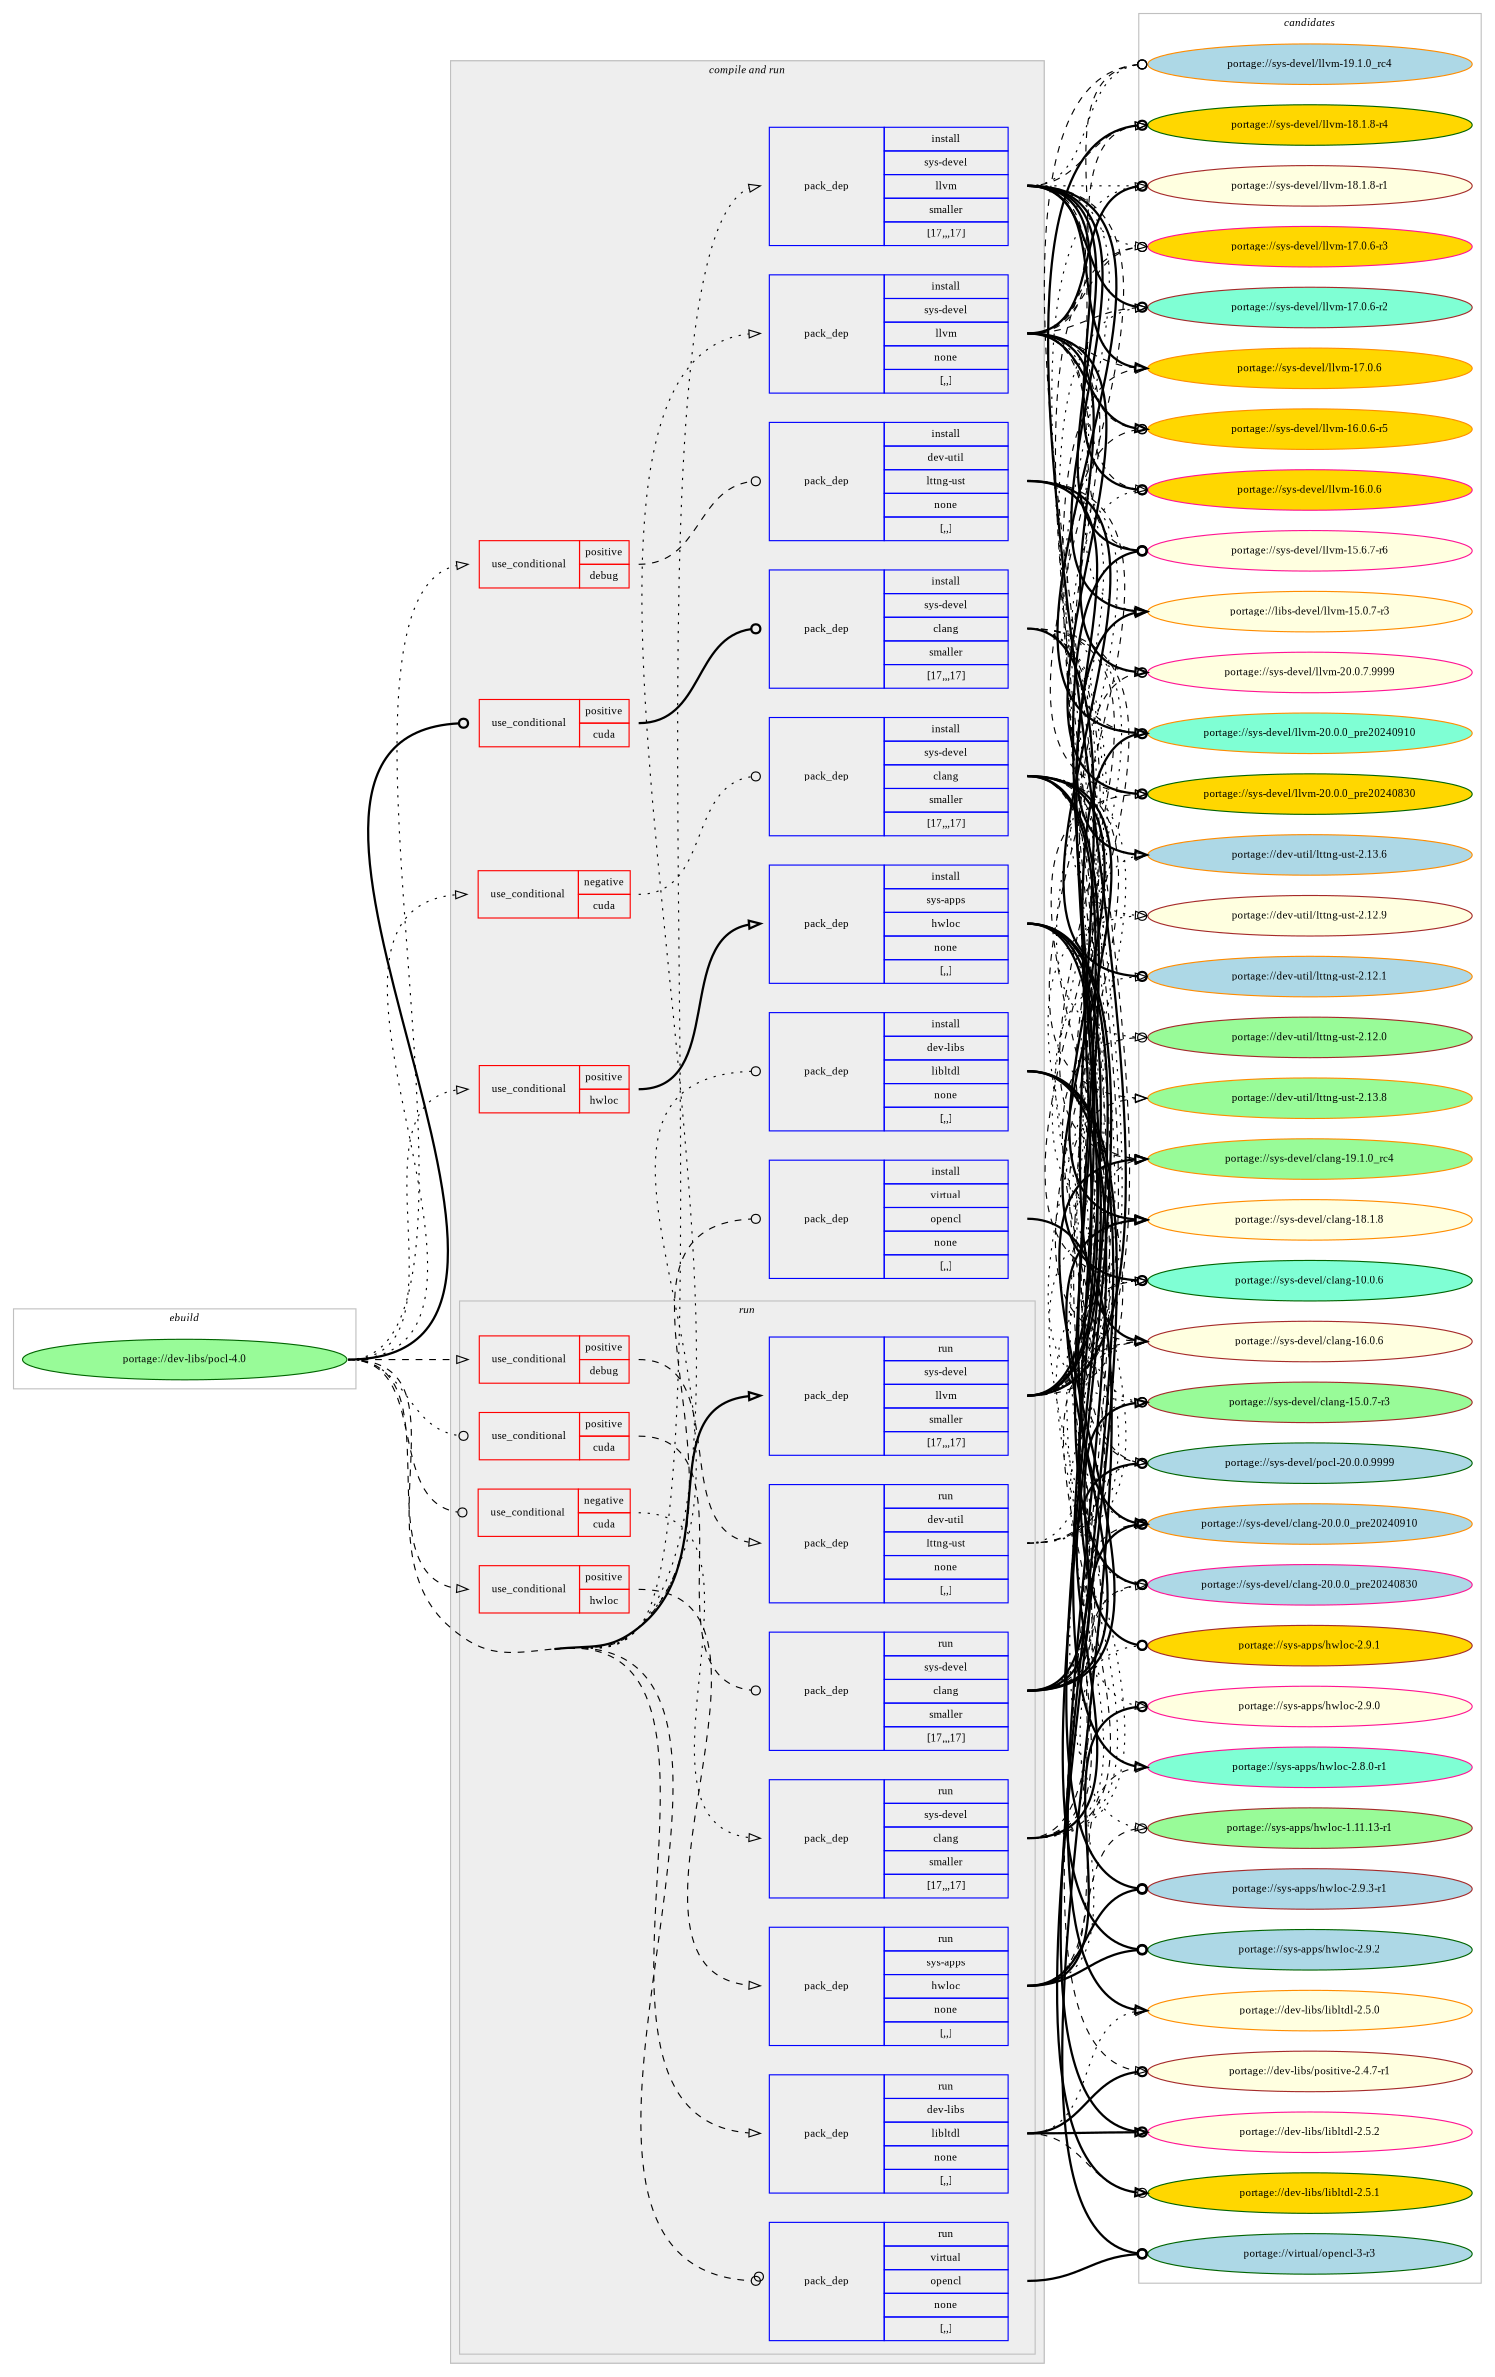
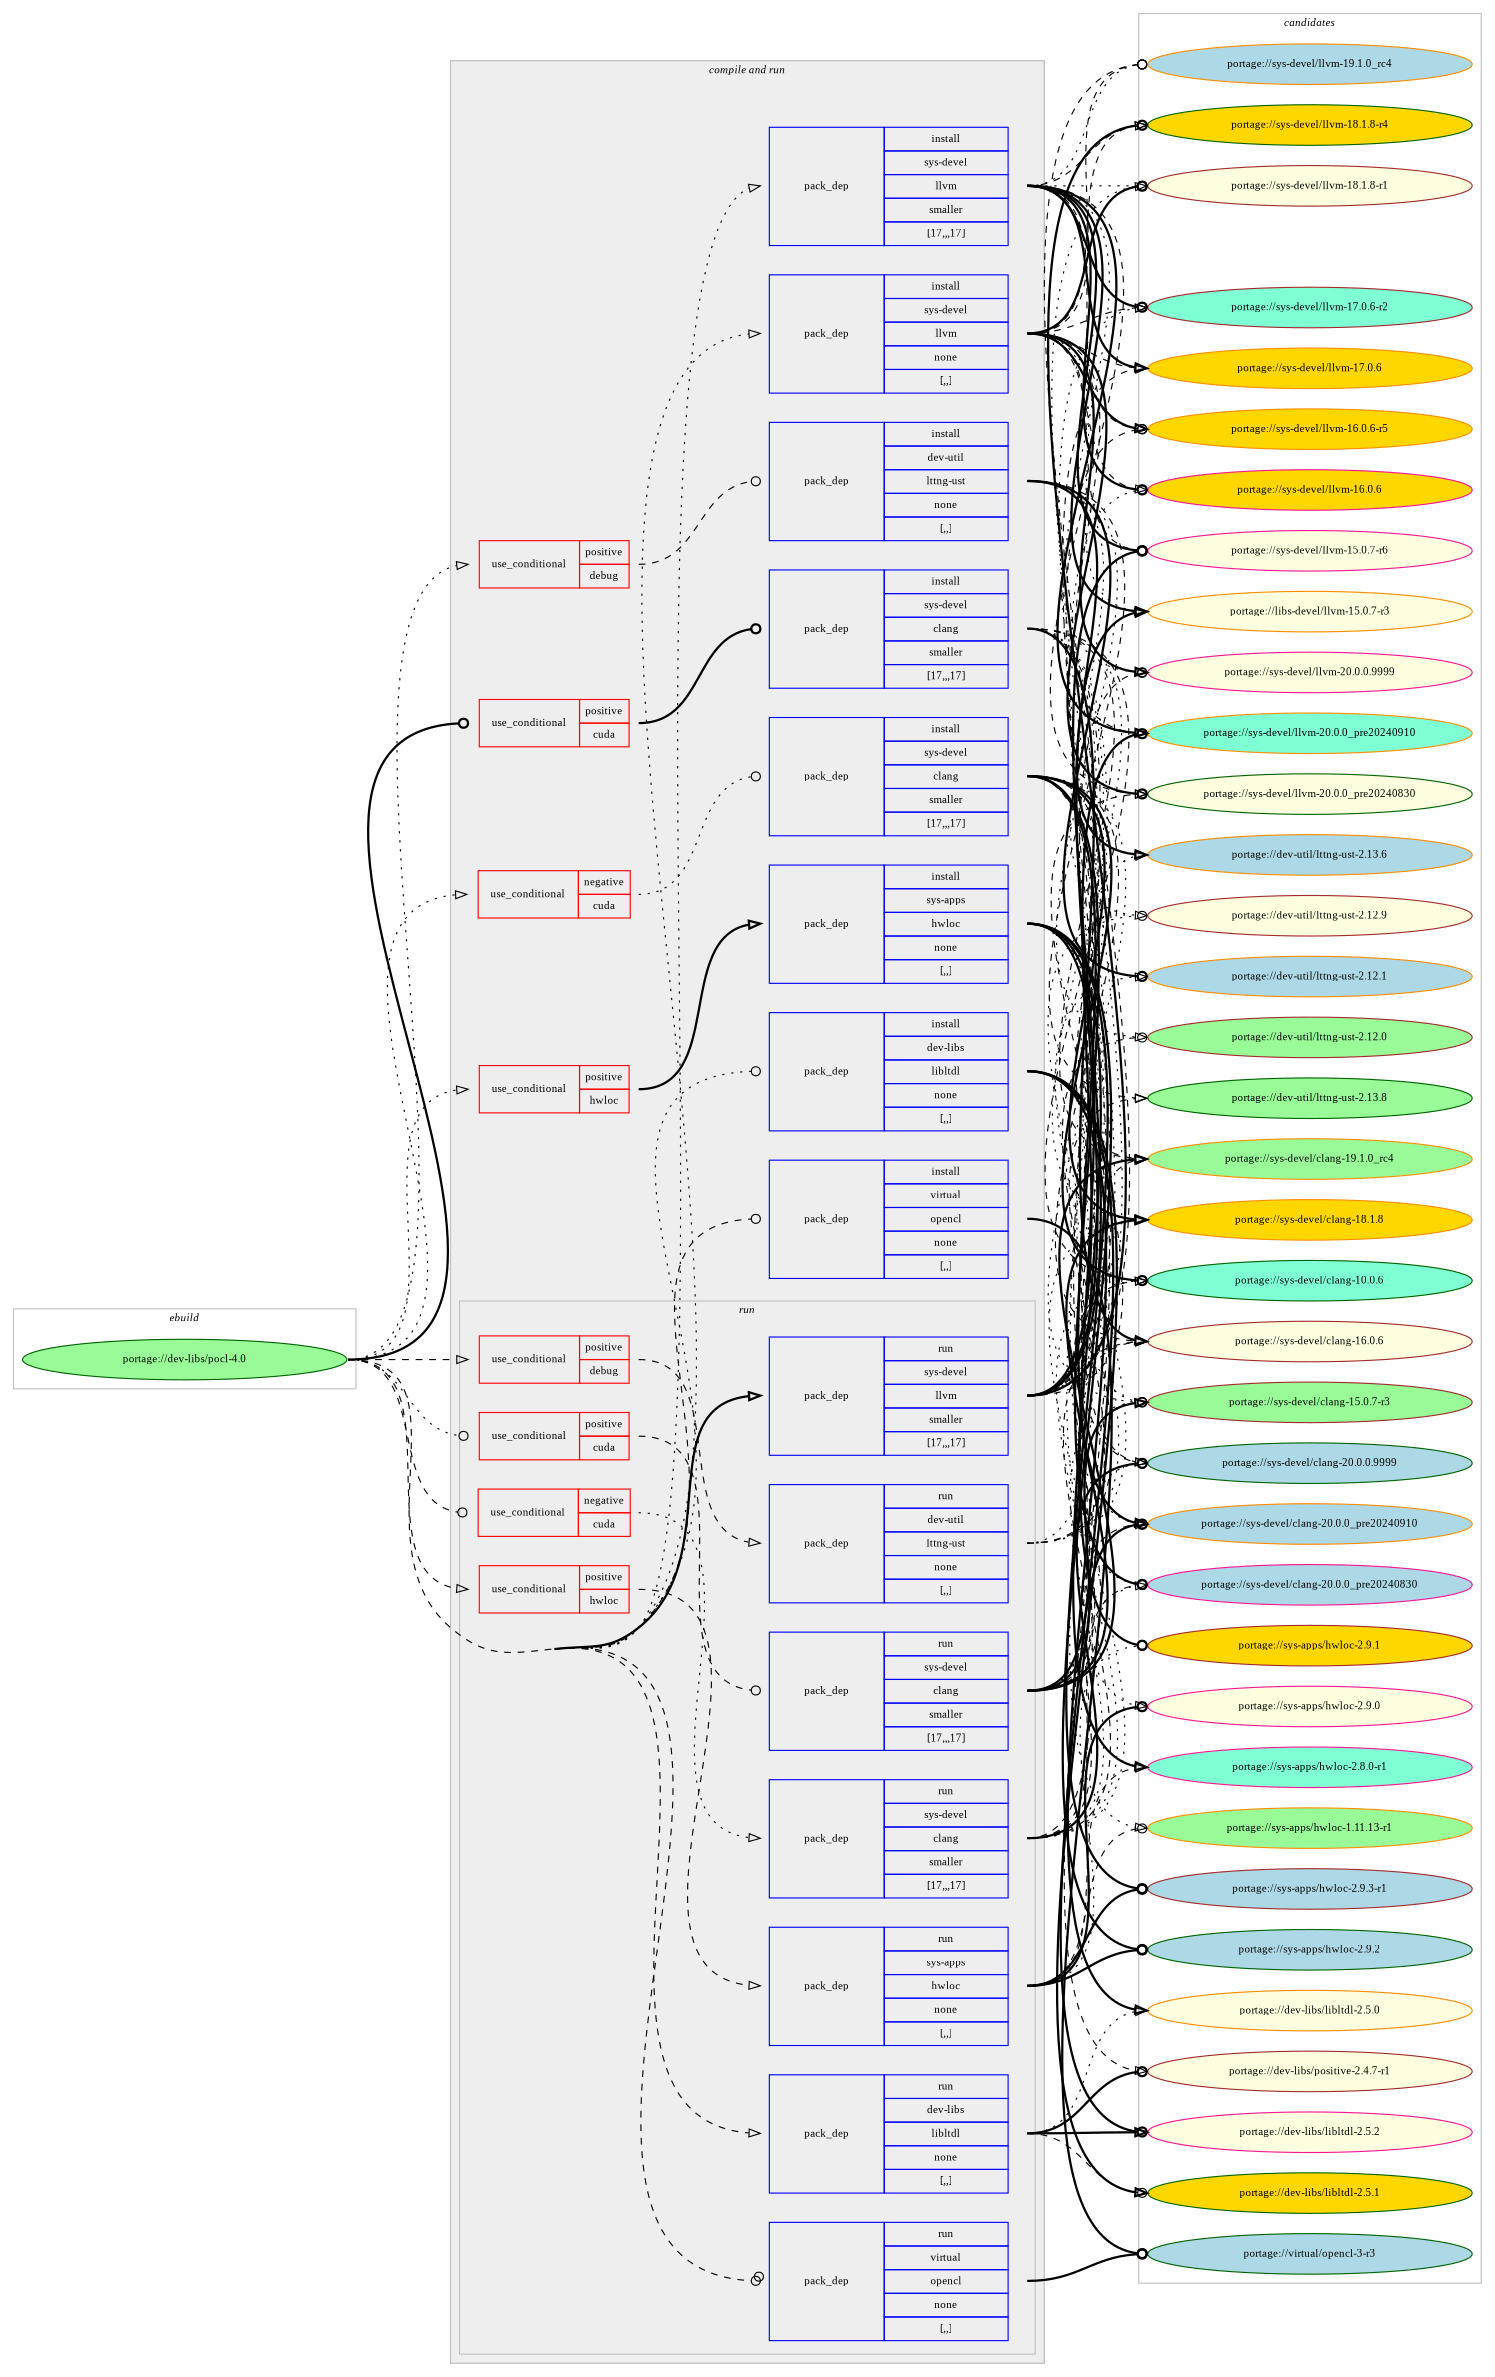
(1310, 247) -> none
(1310, 551) -> (1310, 551)
(1310, 672) -> (1310, 672)
(1310, 794) -> (1310, 794)
(1310, 1098) -> (1310, 1098)
(1310, 1220) -> (1310, 1220)
(1310, 1463) -> (1310, 1463)
(1310, 1828) -> (1310, 1828)
